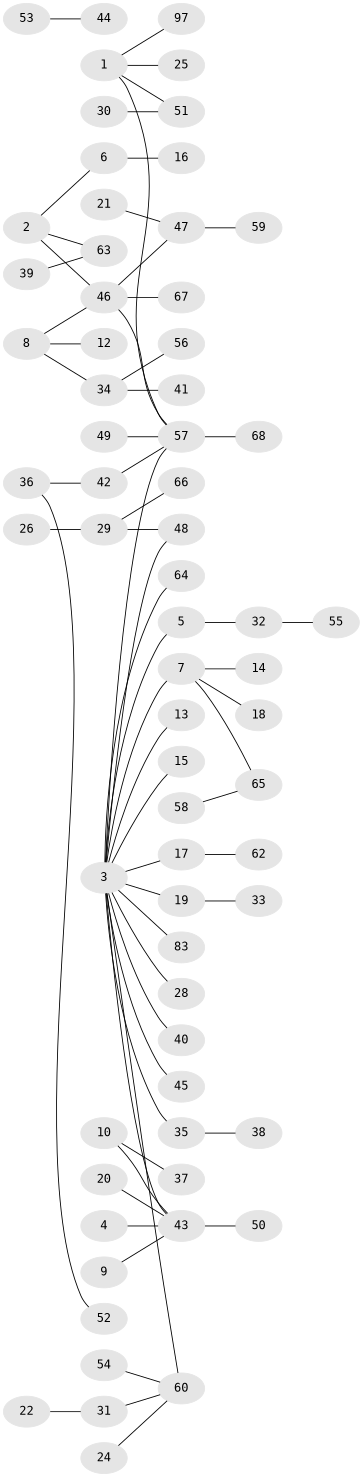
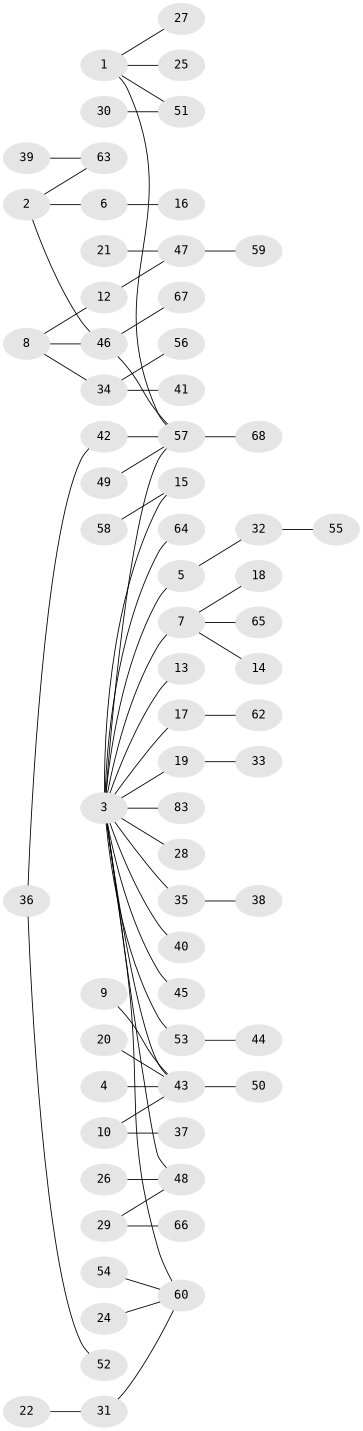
(181, 19) -> (181, 19)
(148, 258) -> (146, 272)
(65, 530) -> (148, 1180)
(220, 796) -> (136, 510)
none -> (138, 971)
